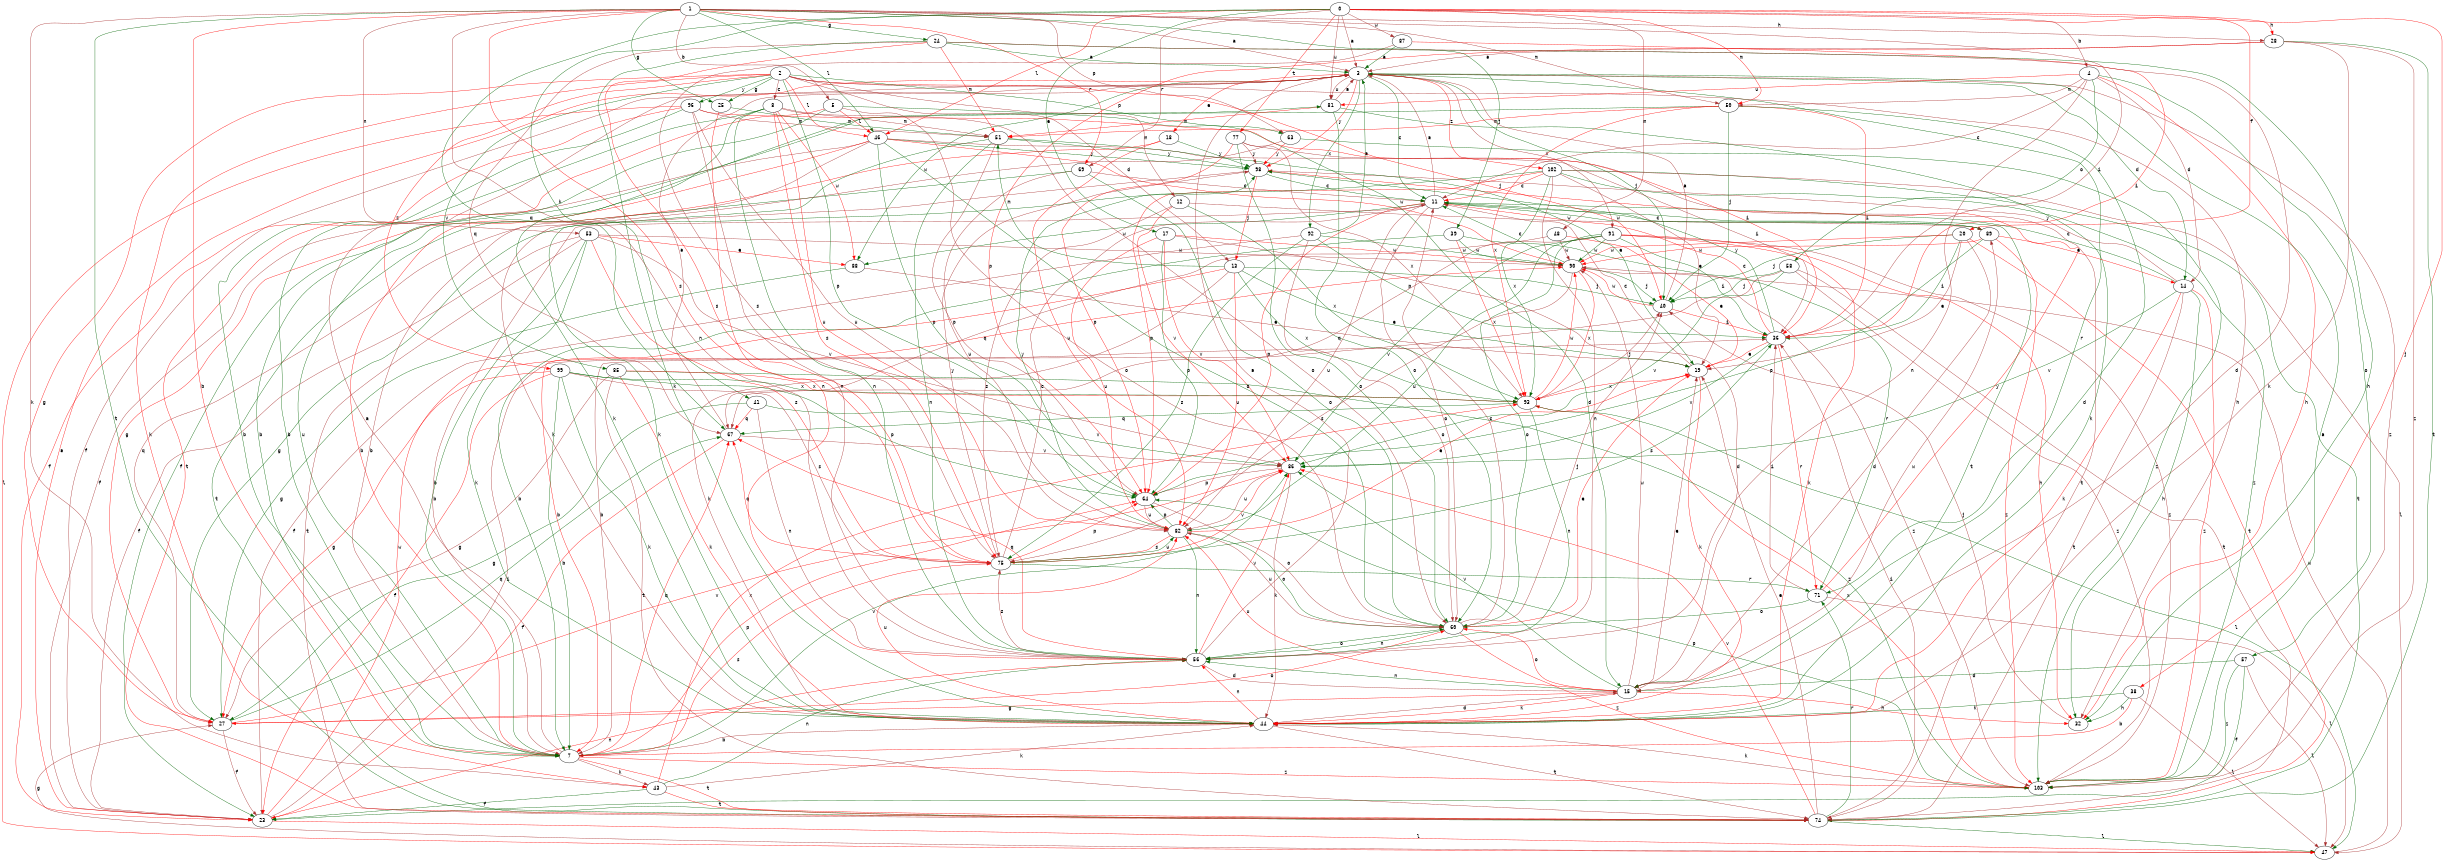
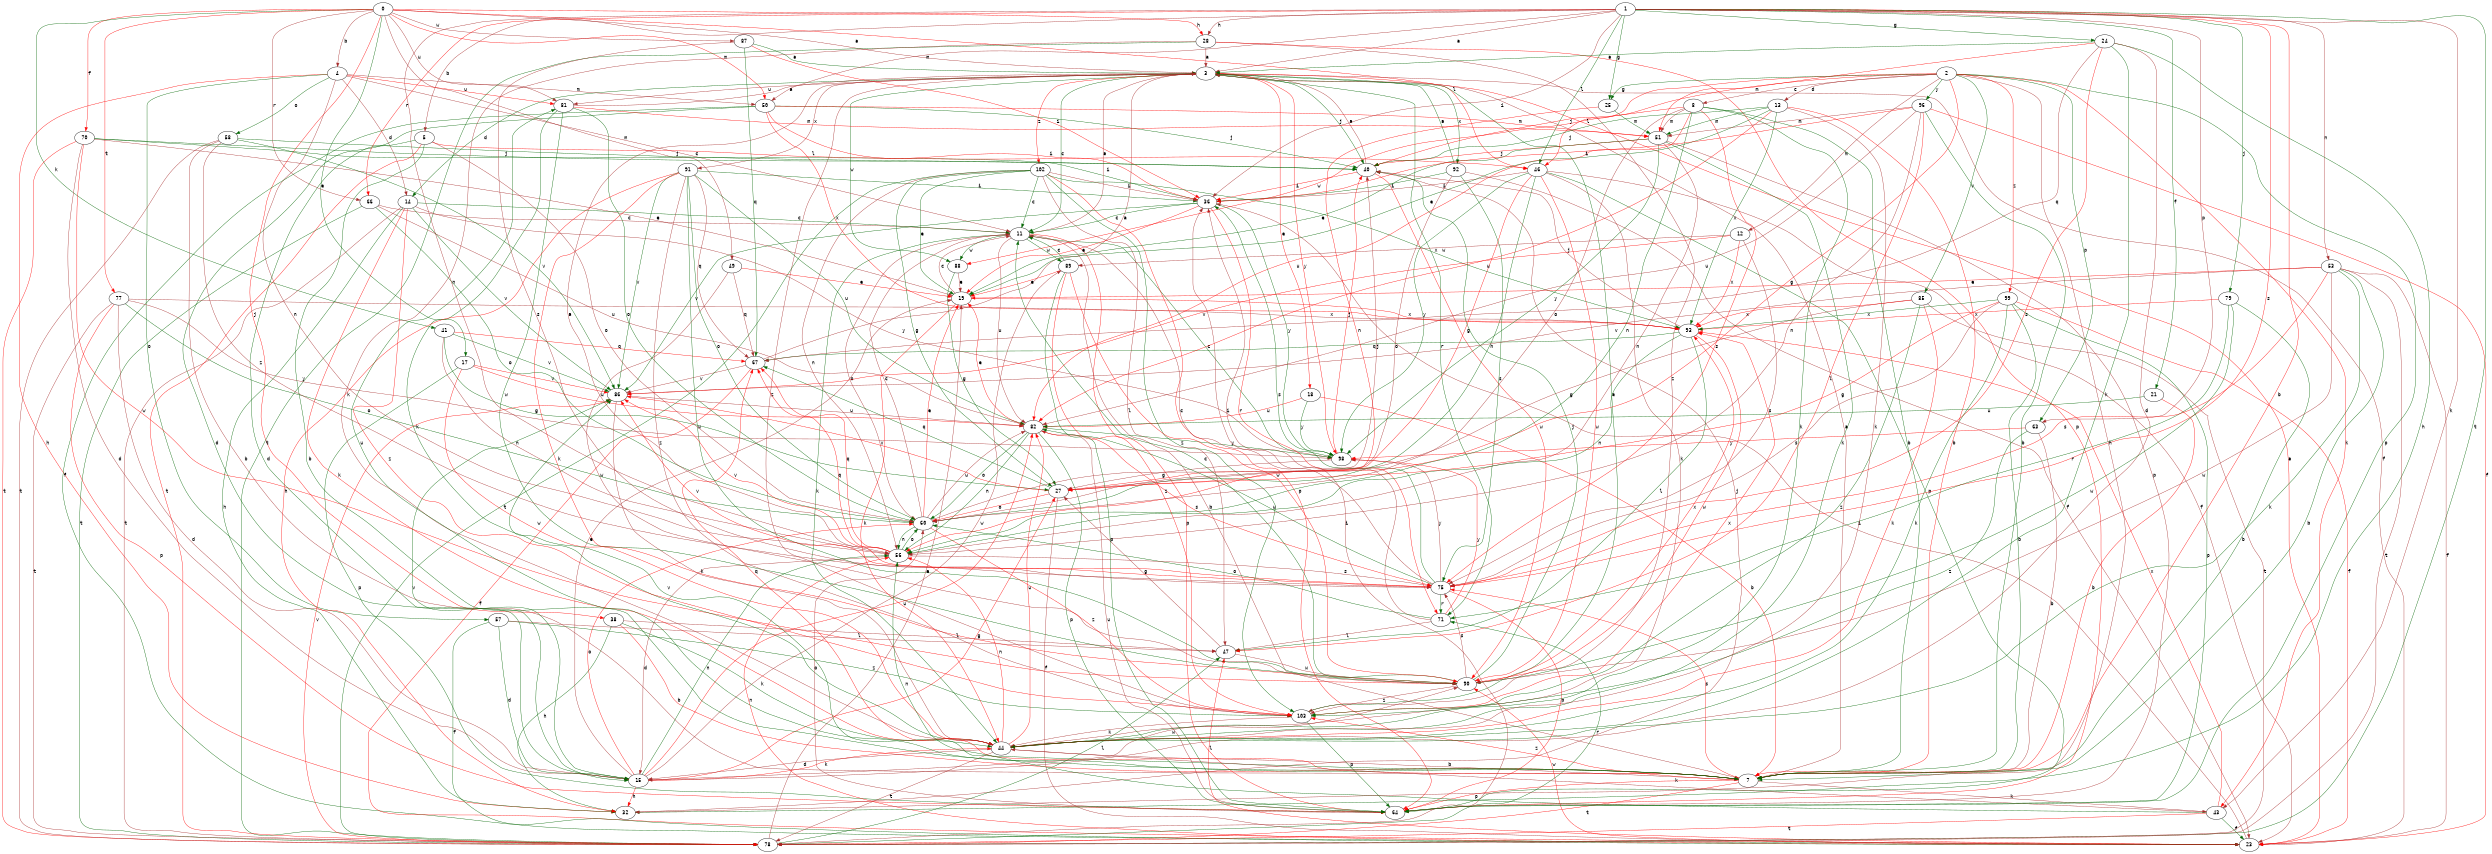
(644, 37) -> (753, 200)
none -> (1506, 151)
(1081, 170) -> (370, 202)
none -> (1121, 188)
(1483, 194) -> (1031, 200)
(1246, 218) -> (1346, 330)
(1633, 230) -> (1115, 216)
(1673, 233) -> (923, 196)
(1454, 234) -> (2228, 299)
(1557, 234) -> (732, 266)
(1962, 234) -> (85, 138)
(714, 249) -> (1648, 288)
(1452, 252) -> (721, 561)
(2090, 256) -> (1020, 283)
(1410, 286) -> (1393, 186)
(1341, 318) -> (1727, 289)
(1617, 350) -> (298, 609)
(1248, 387) -> (1492, 347)
none -> (2154, 395)
(144, 451) -> (1164, 475)
(1972, 467) -> (818, 491)
(1218, 477) -> none
(932, 479) -> (1439, 479)
(2086, 482) -> (665, 536)
(1818, 821) -> (768, 845)
